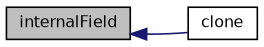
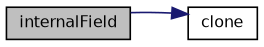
(167, 34) -> (151, 12)
